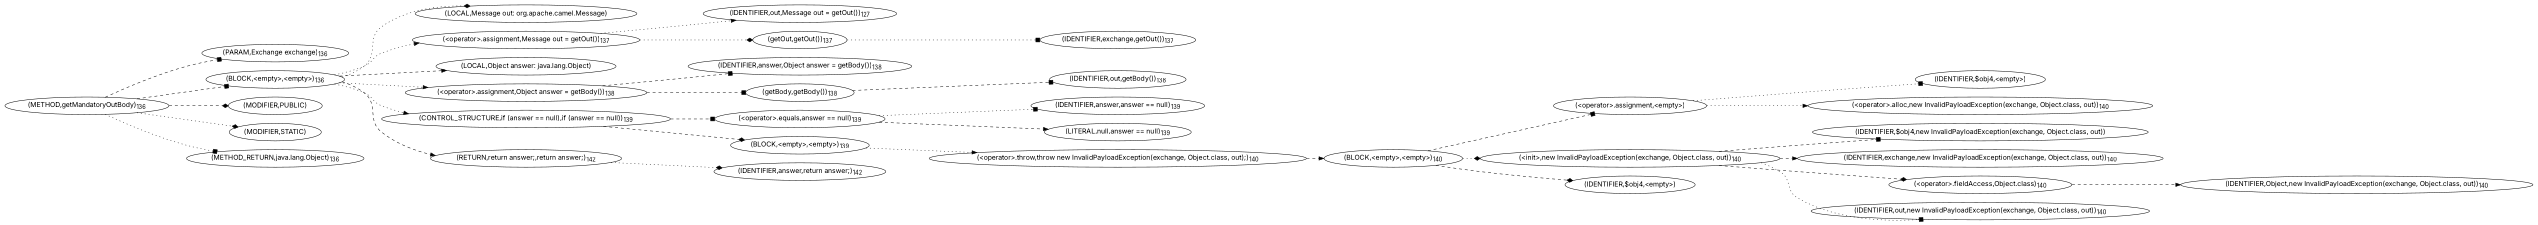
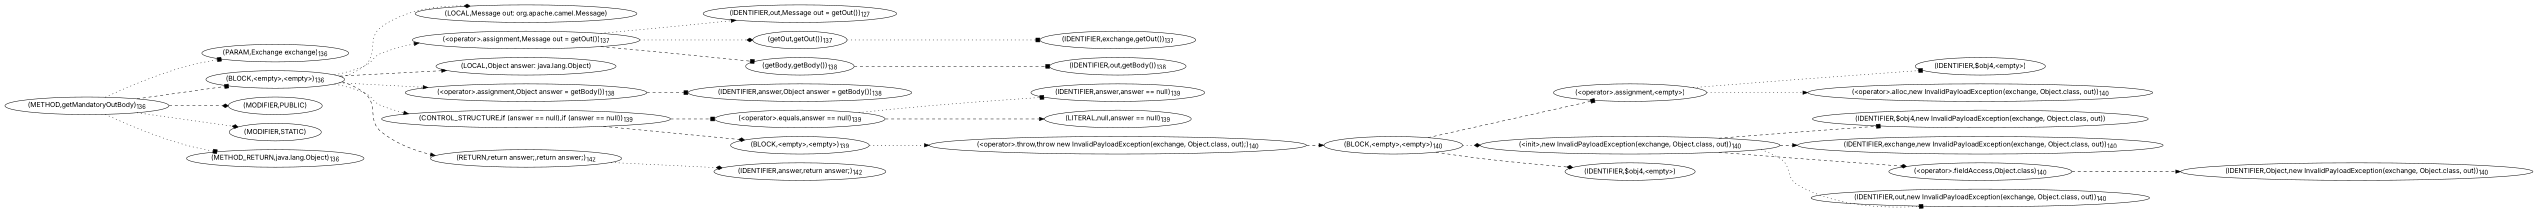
(160, 75) -> (160, 75)
(694, 93) -> (675, 54)
